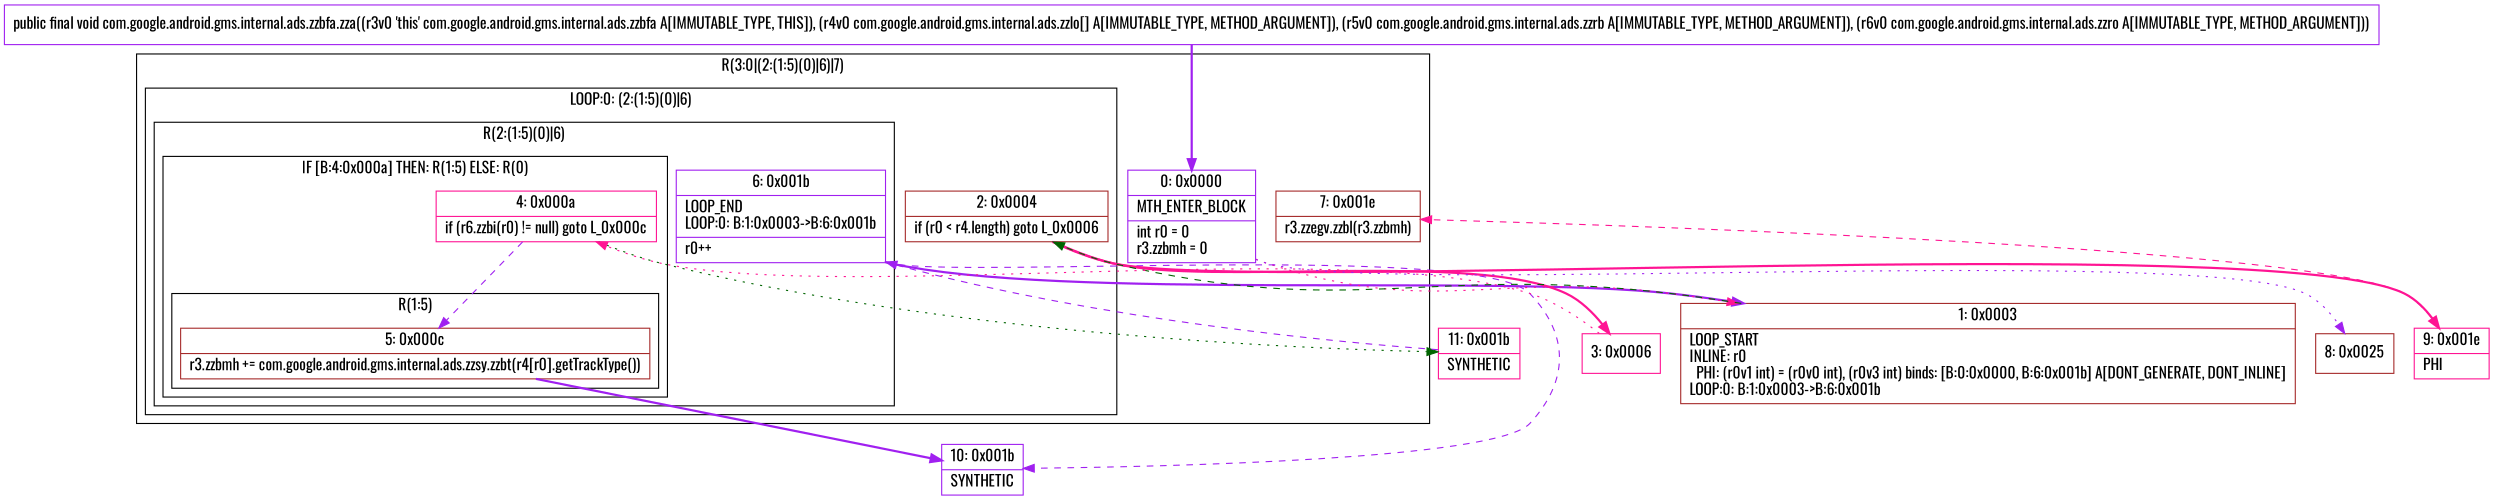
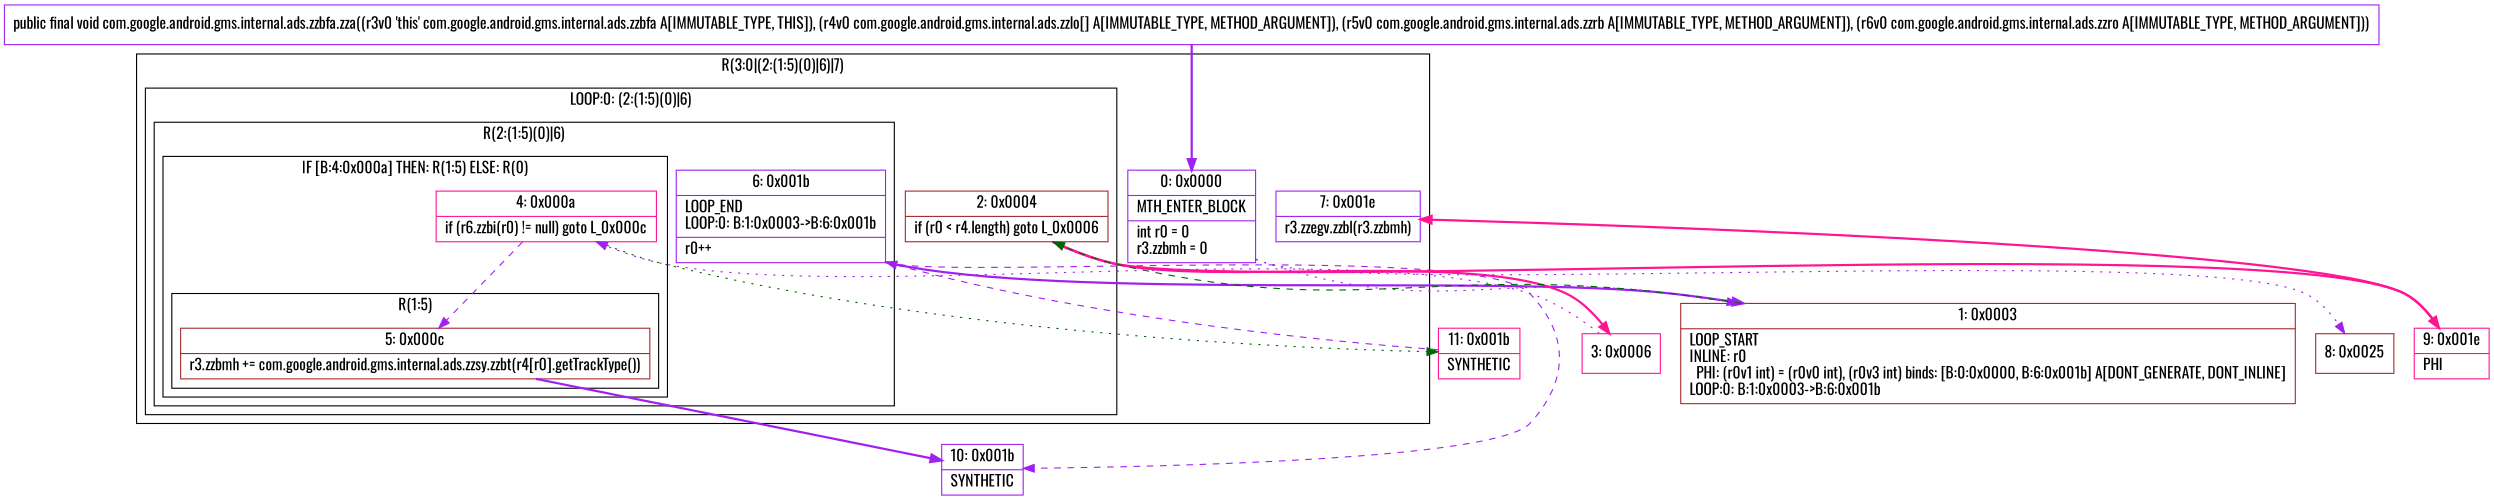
(1348, 216) -> (1348, 216)
(1944, 241) -> (1944, 241)
(906, 276) -> (906, 276)
(1490, 289) -> (1490, 289)
